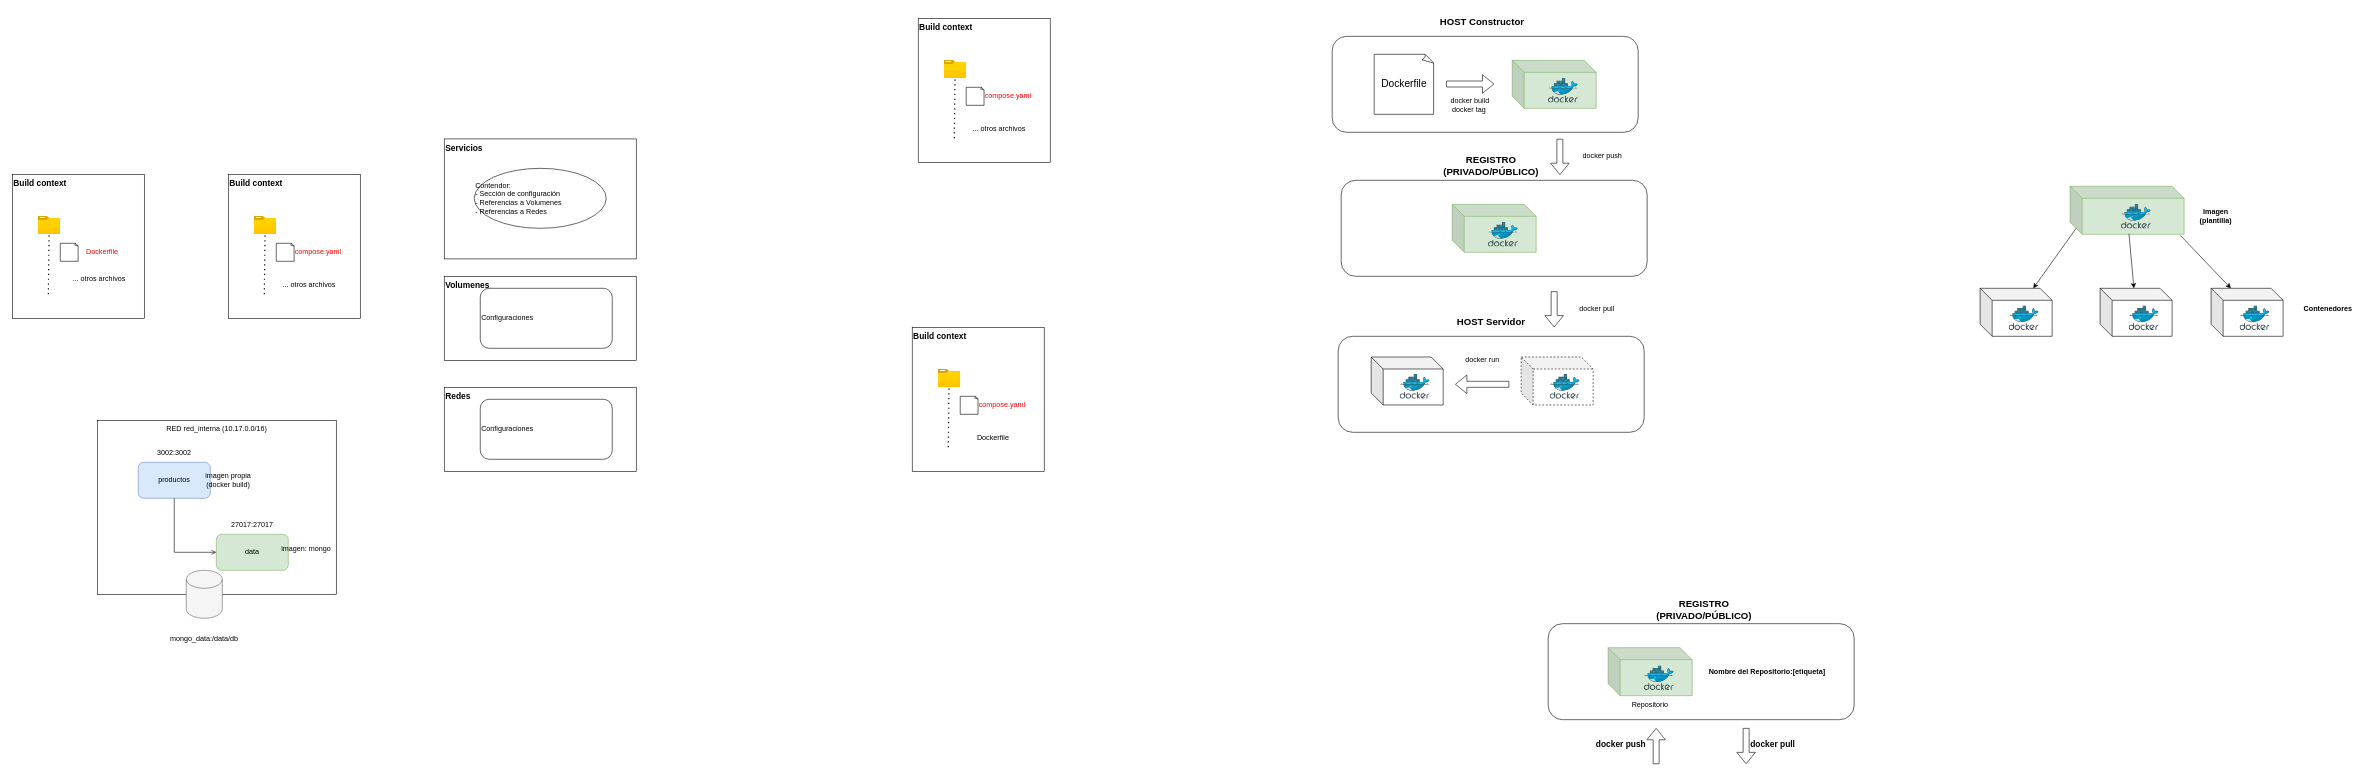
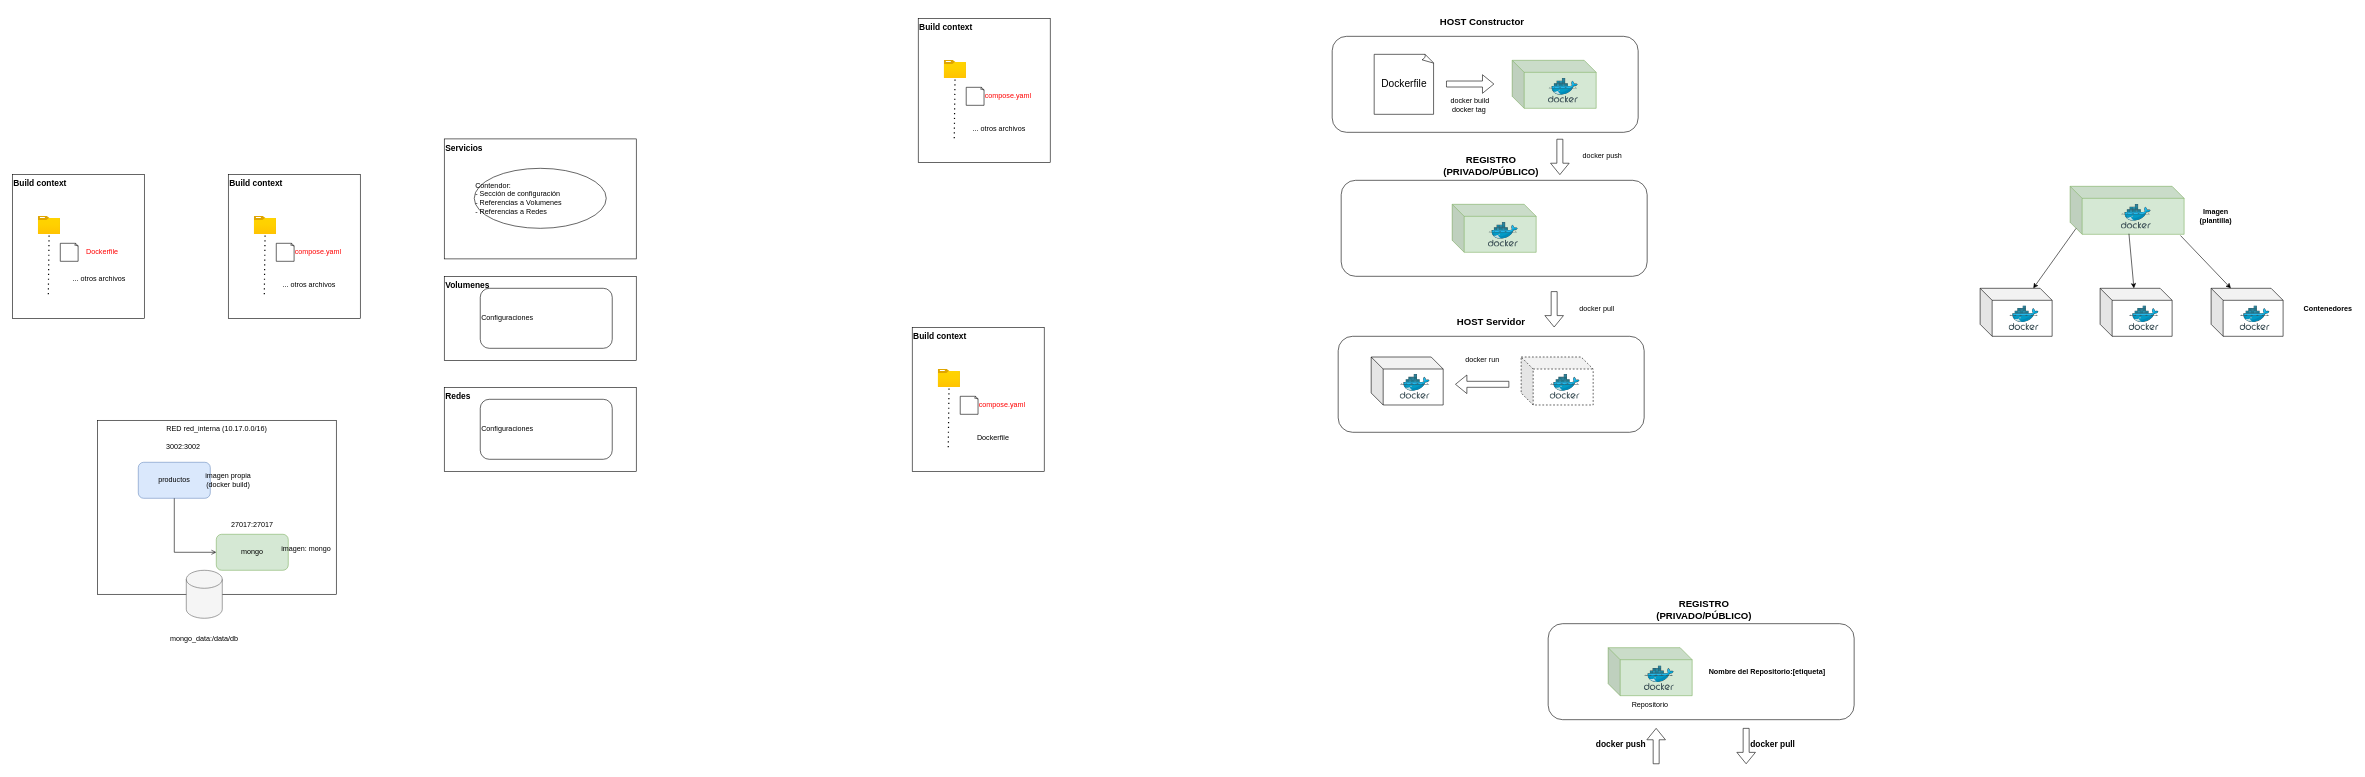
(174, 453) -> (183, 447)
(252, 552) -> (252, 552)
